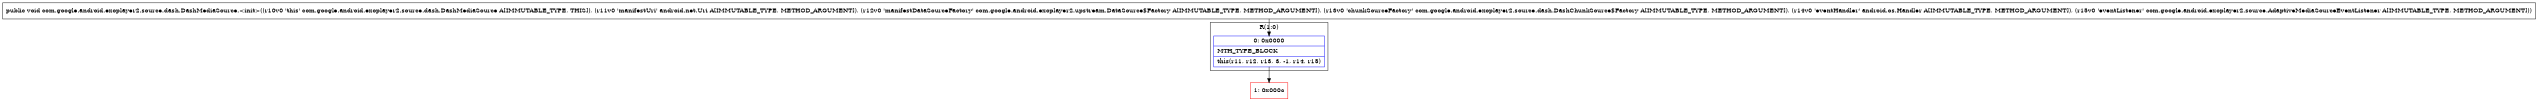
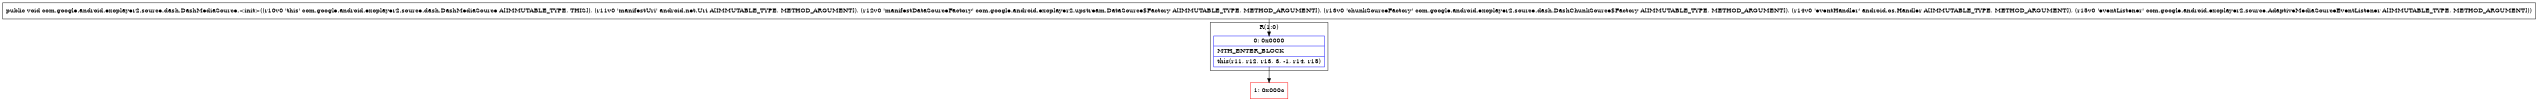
(1247, 51) -> (1251, 51)
